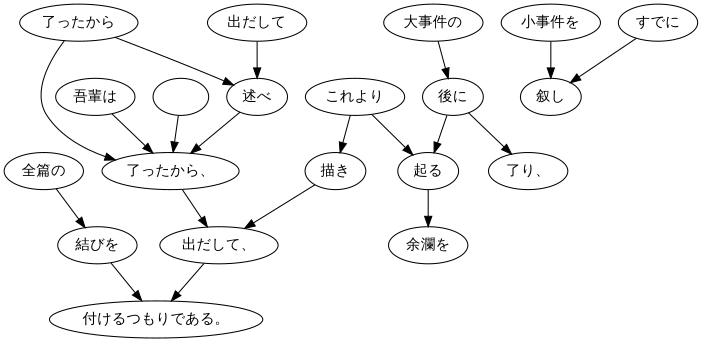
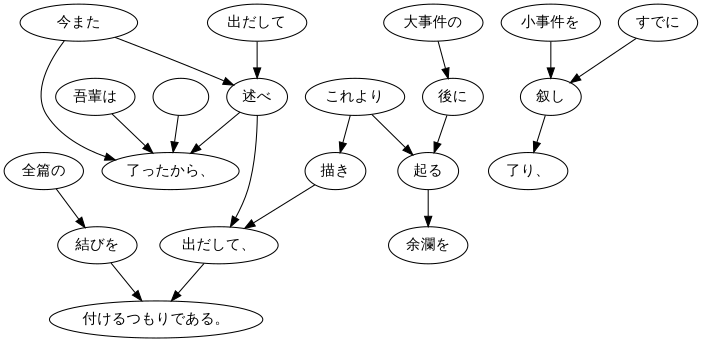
(79, 23) -> (79, 23)
(486, 130) -> (541, 129)
(192, 204) -> (253, 168)
